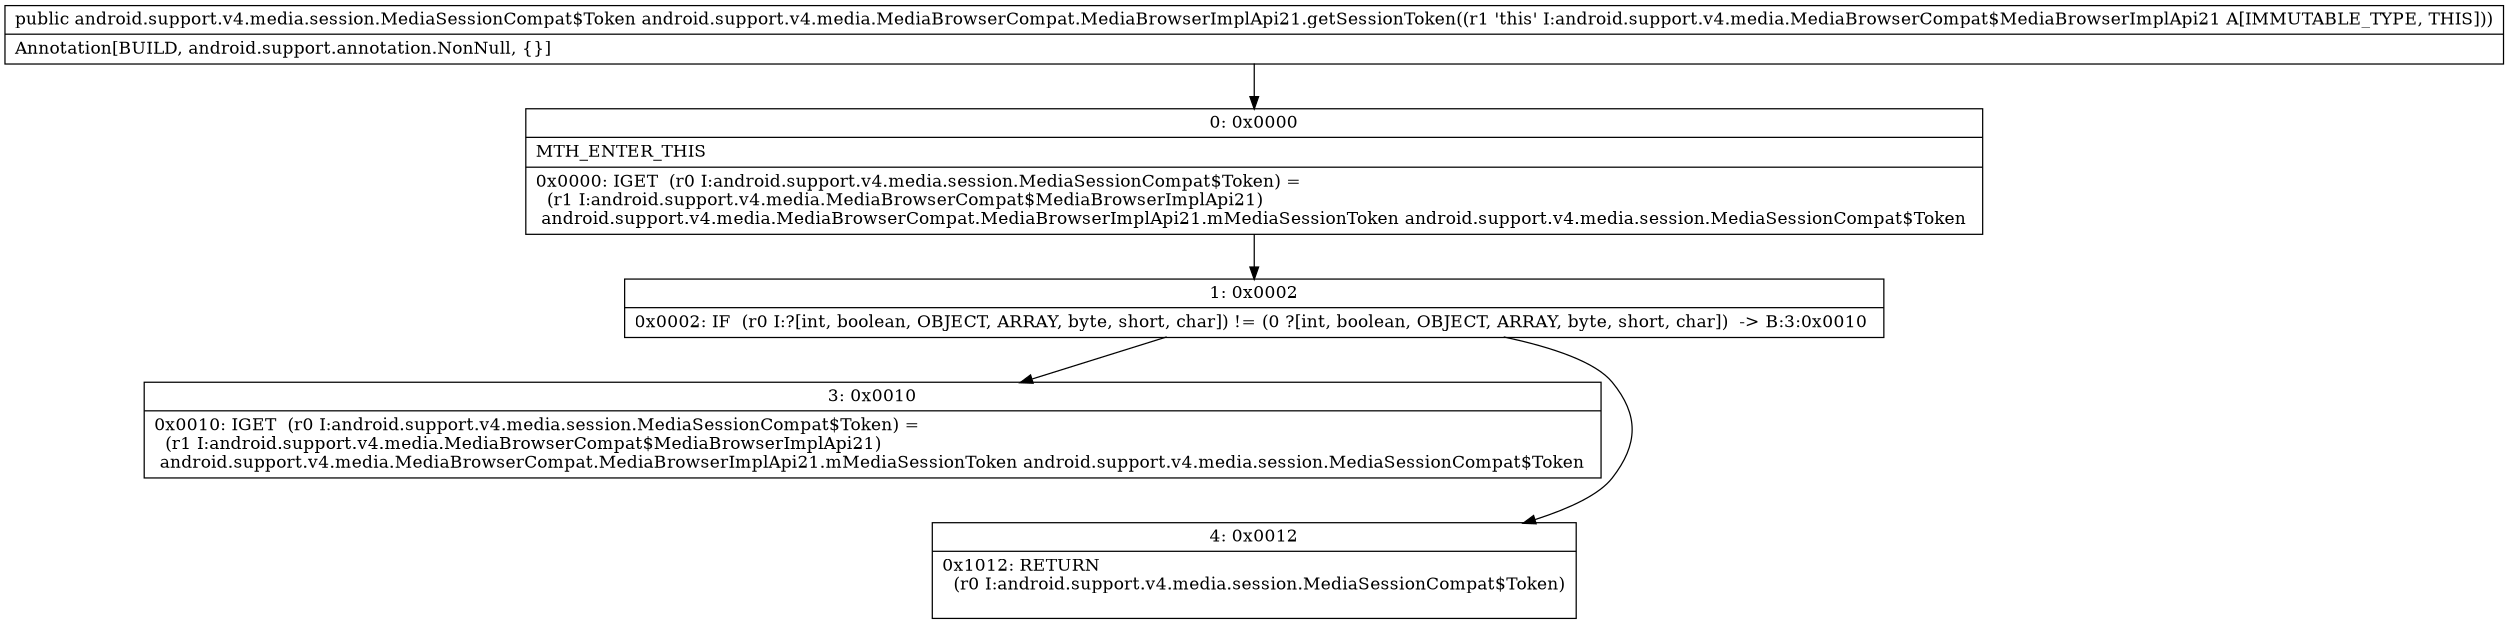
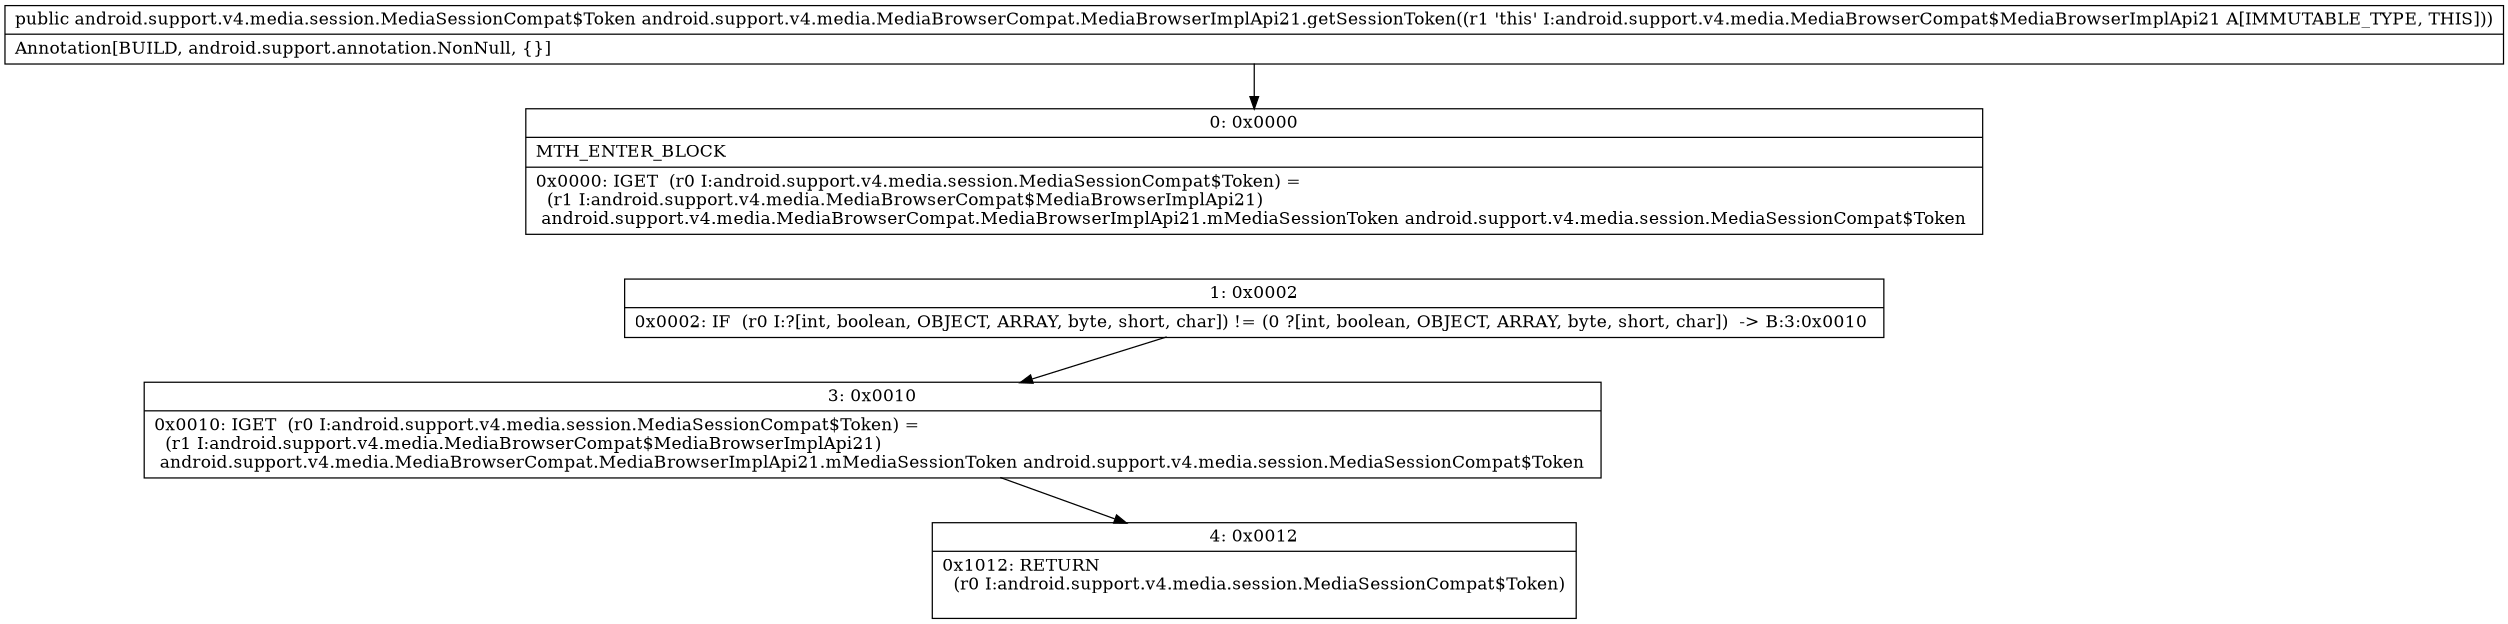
(622, 152) -> (631, 152)
(1254, 250) -> none
(1630, 415) -> (1057, 498)
